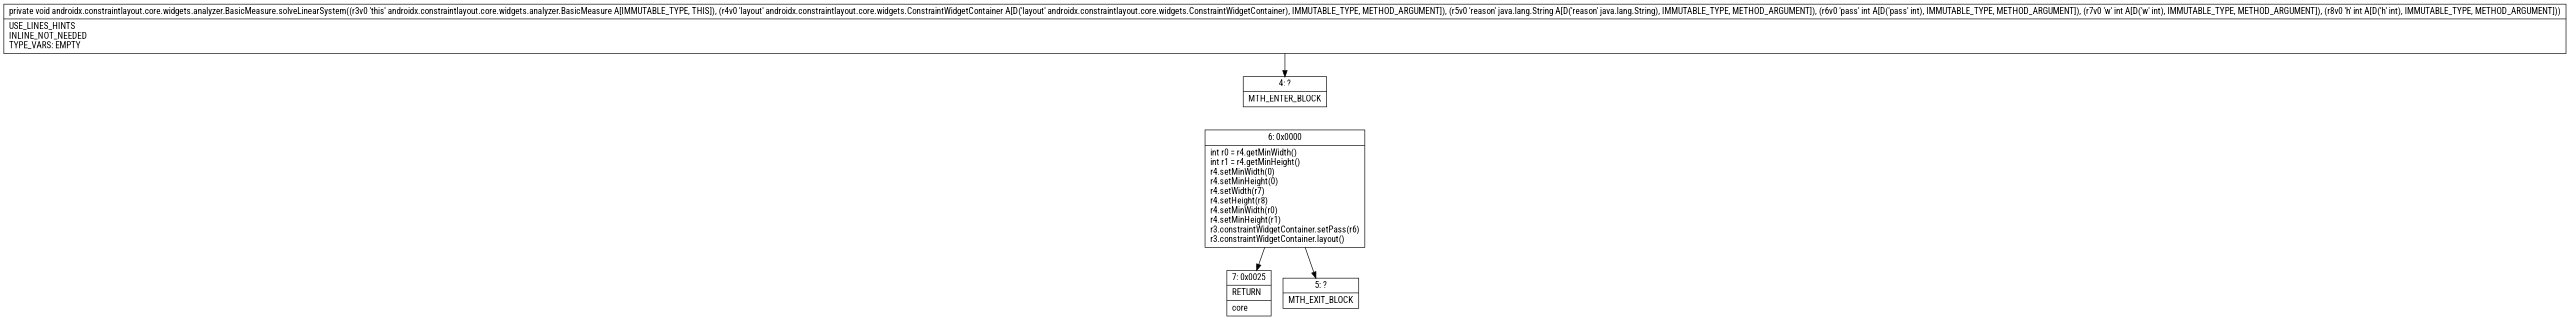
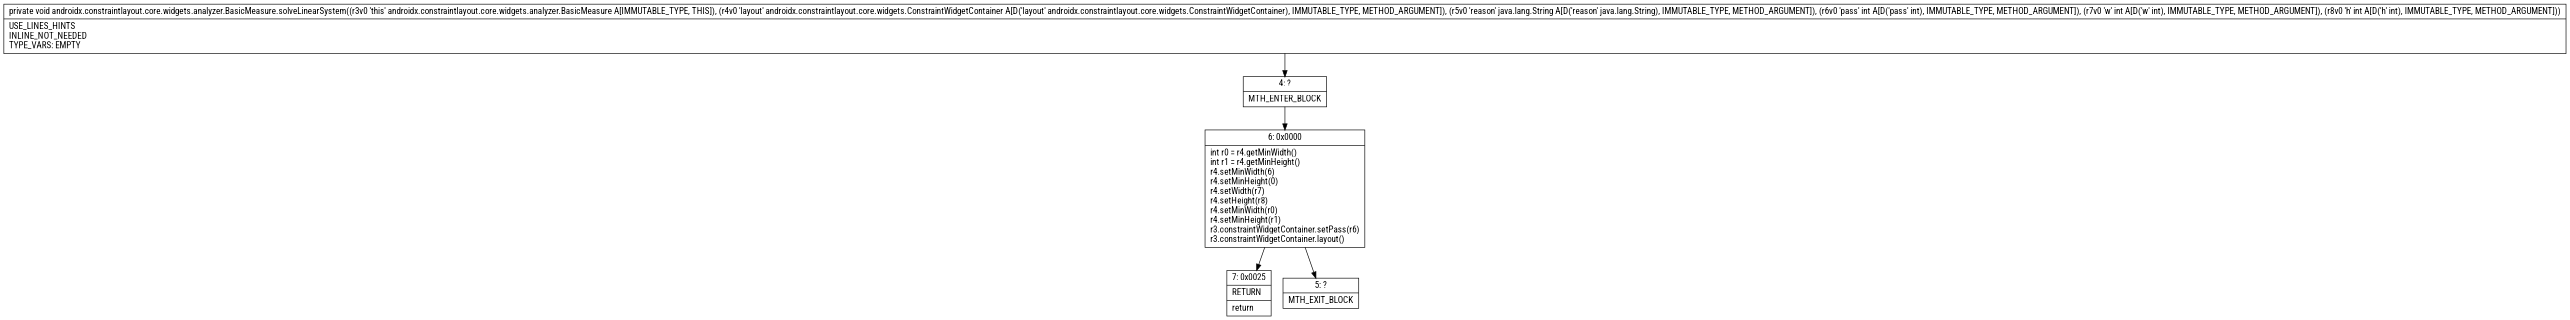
none -> (1285, 115)
(1243, 172) -> (1243, 172)
(1240, 308) -> (1243, 308)
